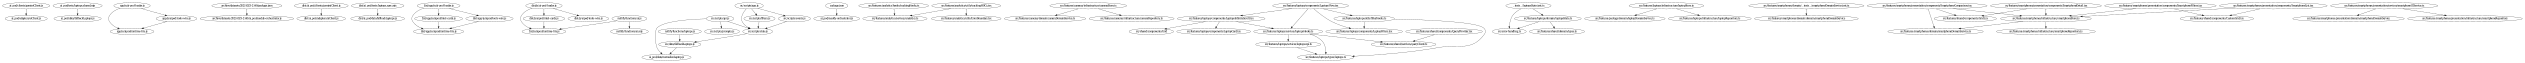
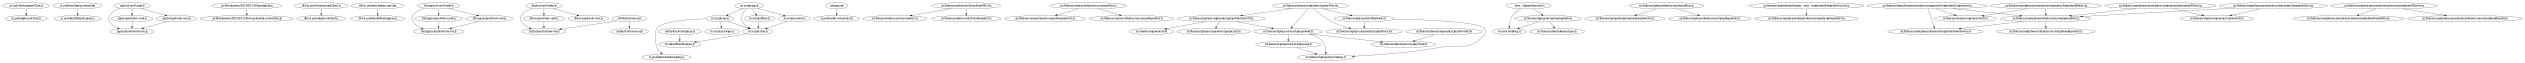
(894, 6) -> none
none -> (735, 12)
none -> (132, 19)
(1625, 19) -> (1625, 19)
(674, 50) -> none
